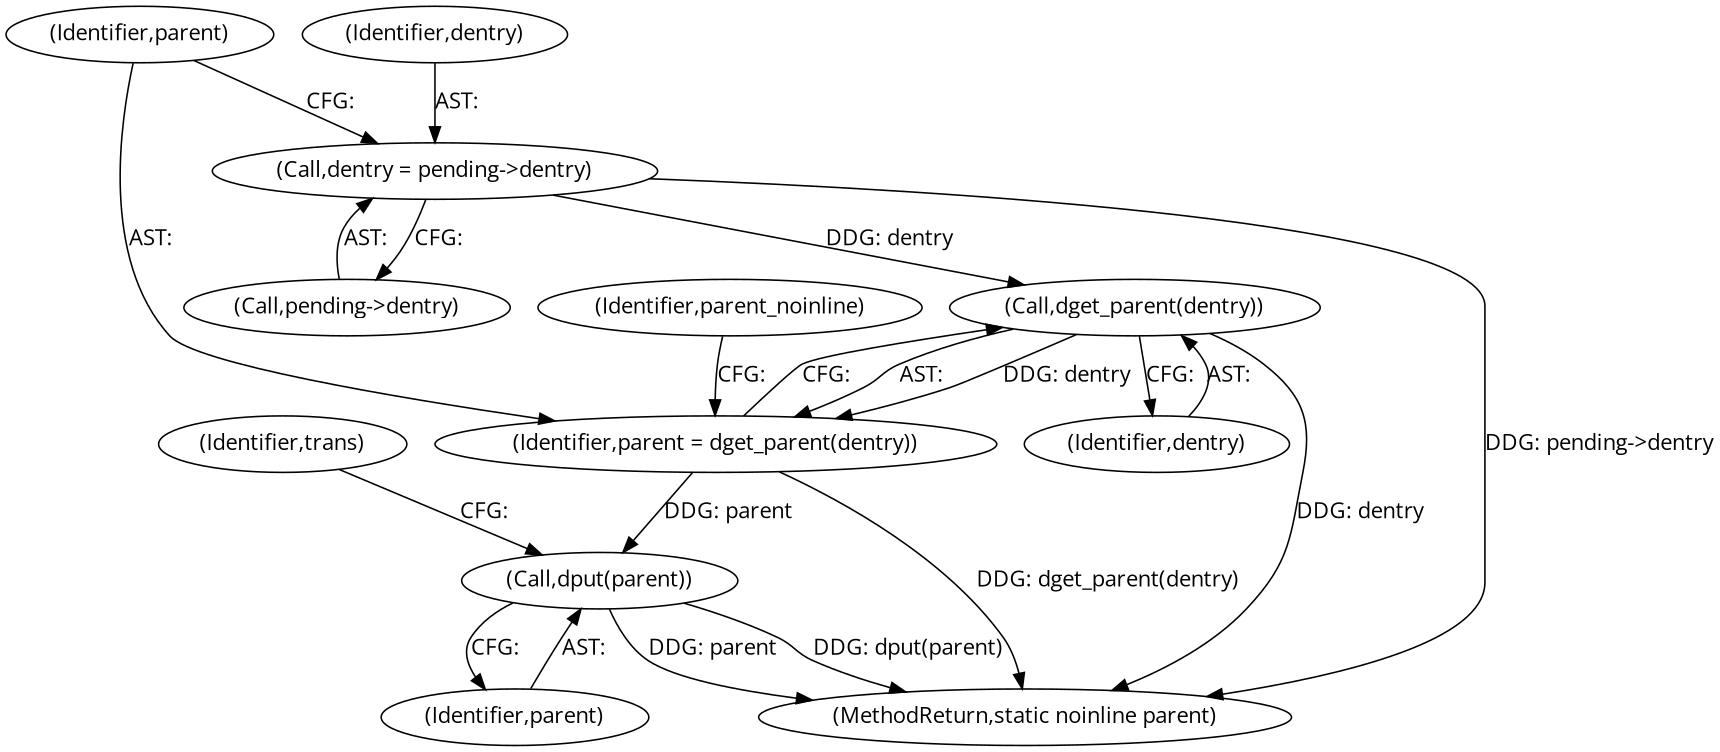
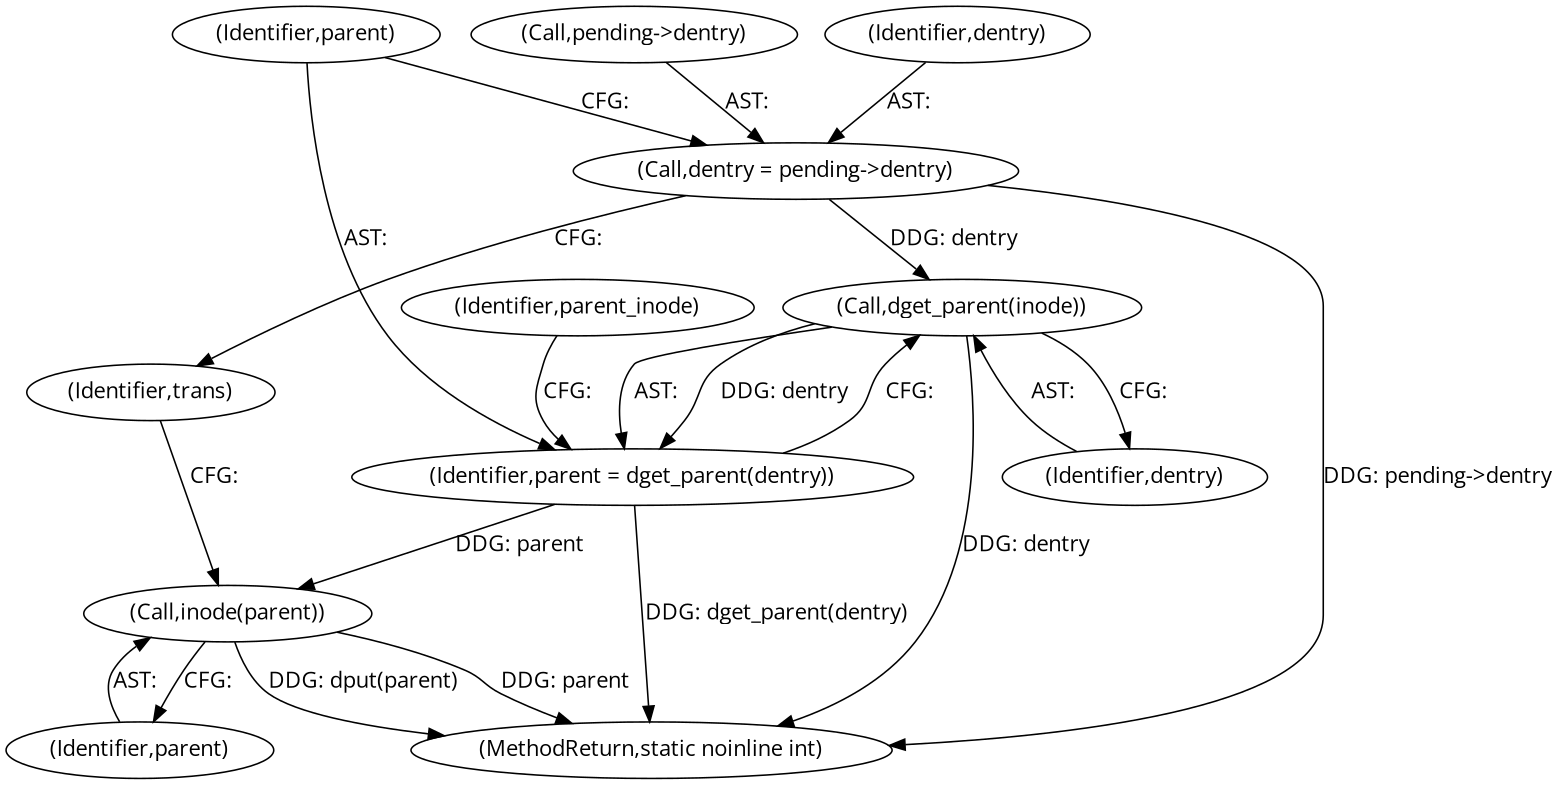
(409, 236) -> (443, 261)
(730, 308) -> (578, 308)
(1135, 308) -> (962, 308)
(600, 581) -> (228, 614)
(1025, 717) -> (652, 750)
